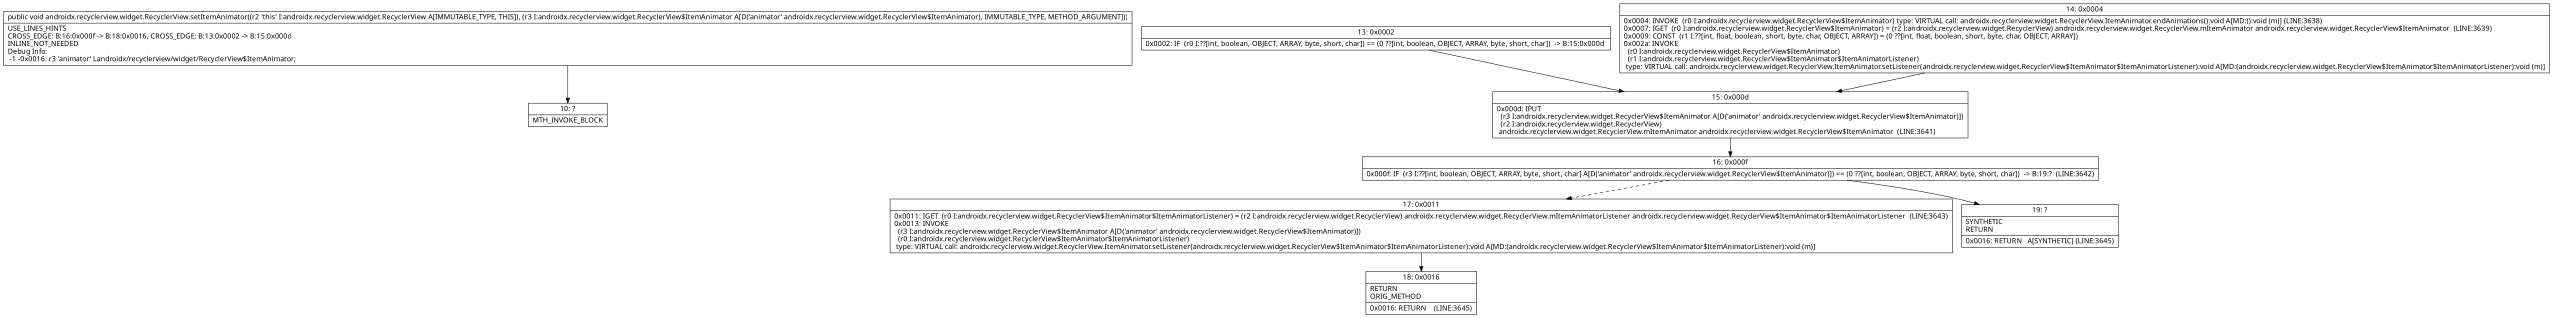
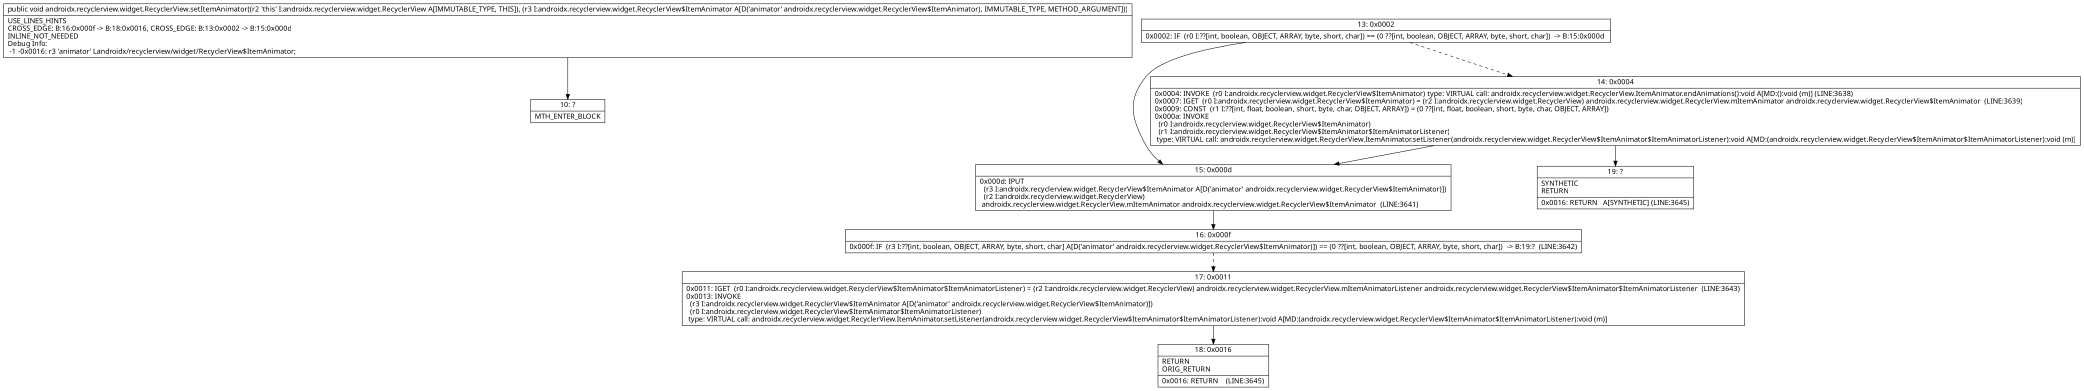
(1653, 44) -> (1184, 117)
none -> (1459, 59)
(568, 120) -> (568, 117)
(1911, 190) -> (1615, 153)
(1396, 297) -> (1186, 369)
